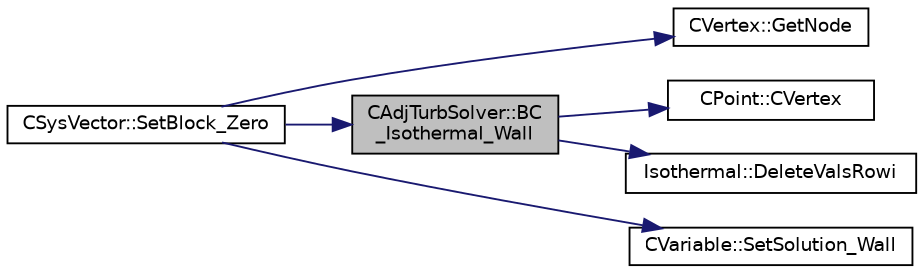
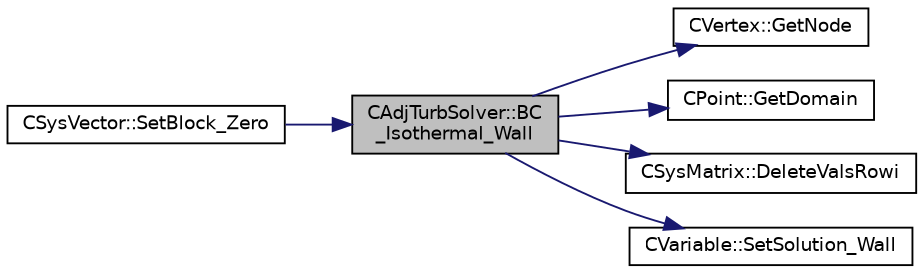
(437, 66) -> (604, 71)
(771, 100) -> (771, 100)
(771, 173) -> (771, 173)
(432, 187) -> (583, 193)
